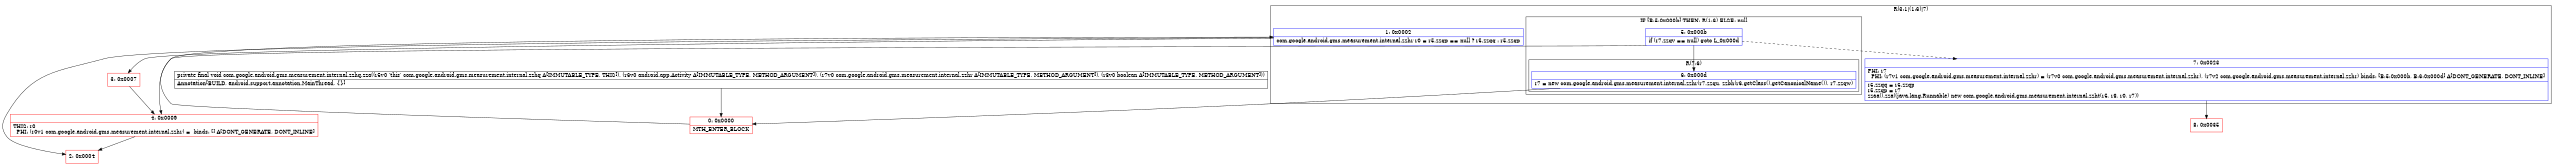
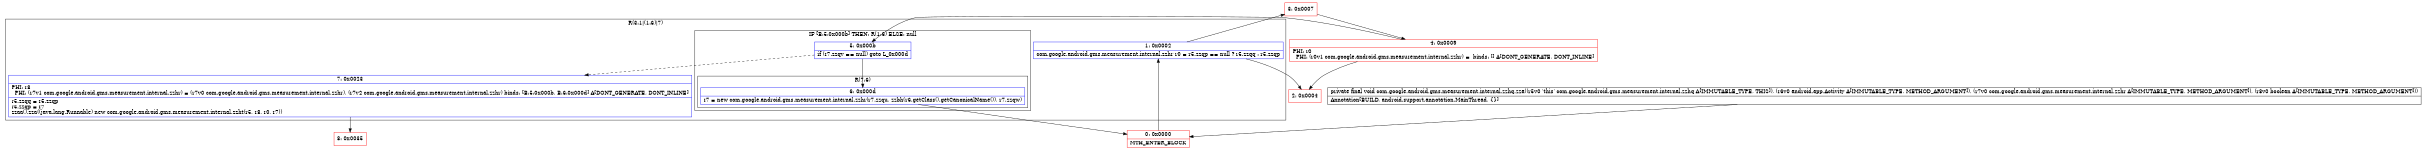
(881, 48) -> (1136, 17)
(1878, 71) -> (22, 88)
(25, 127) -> (1303, 52)
